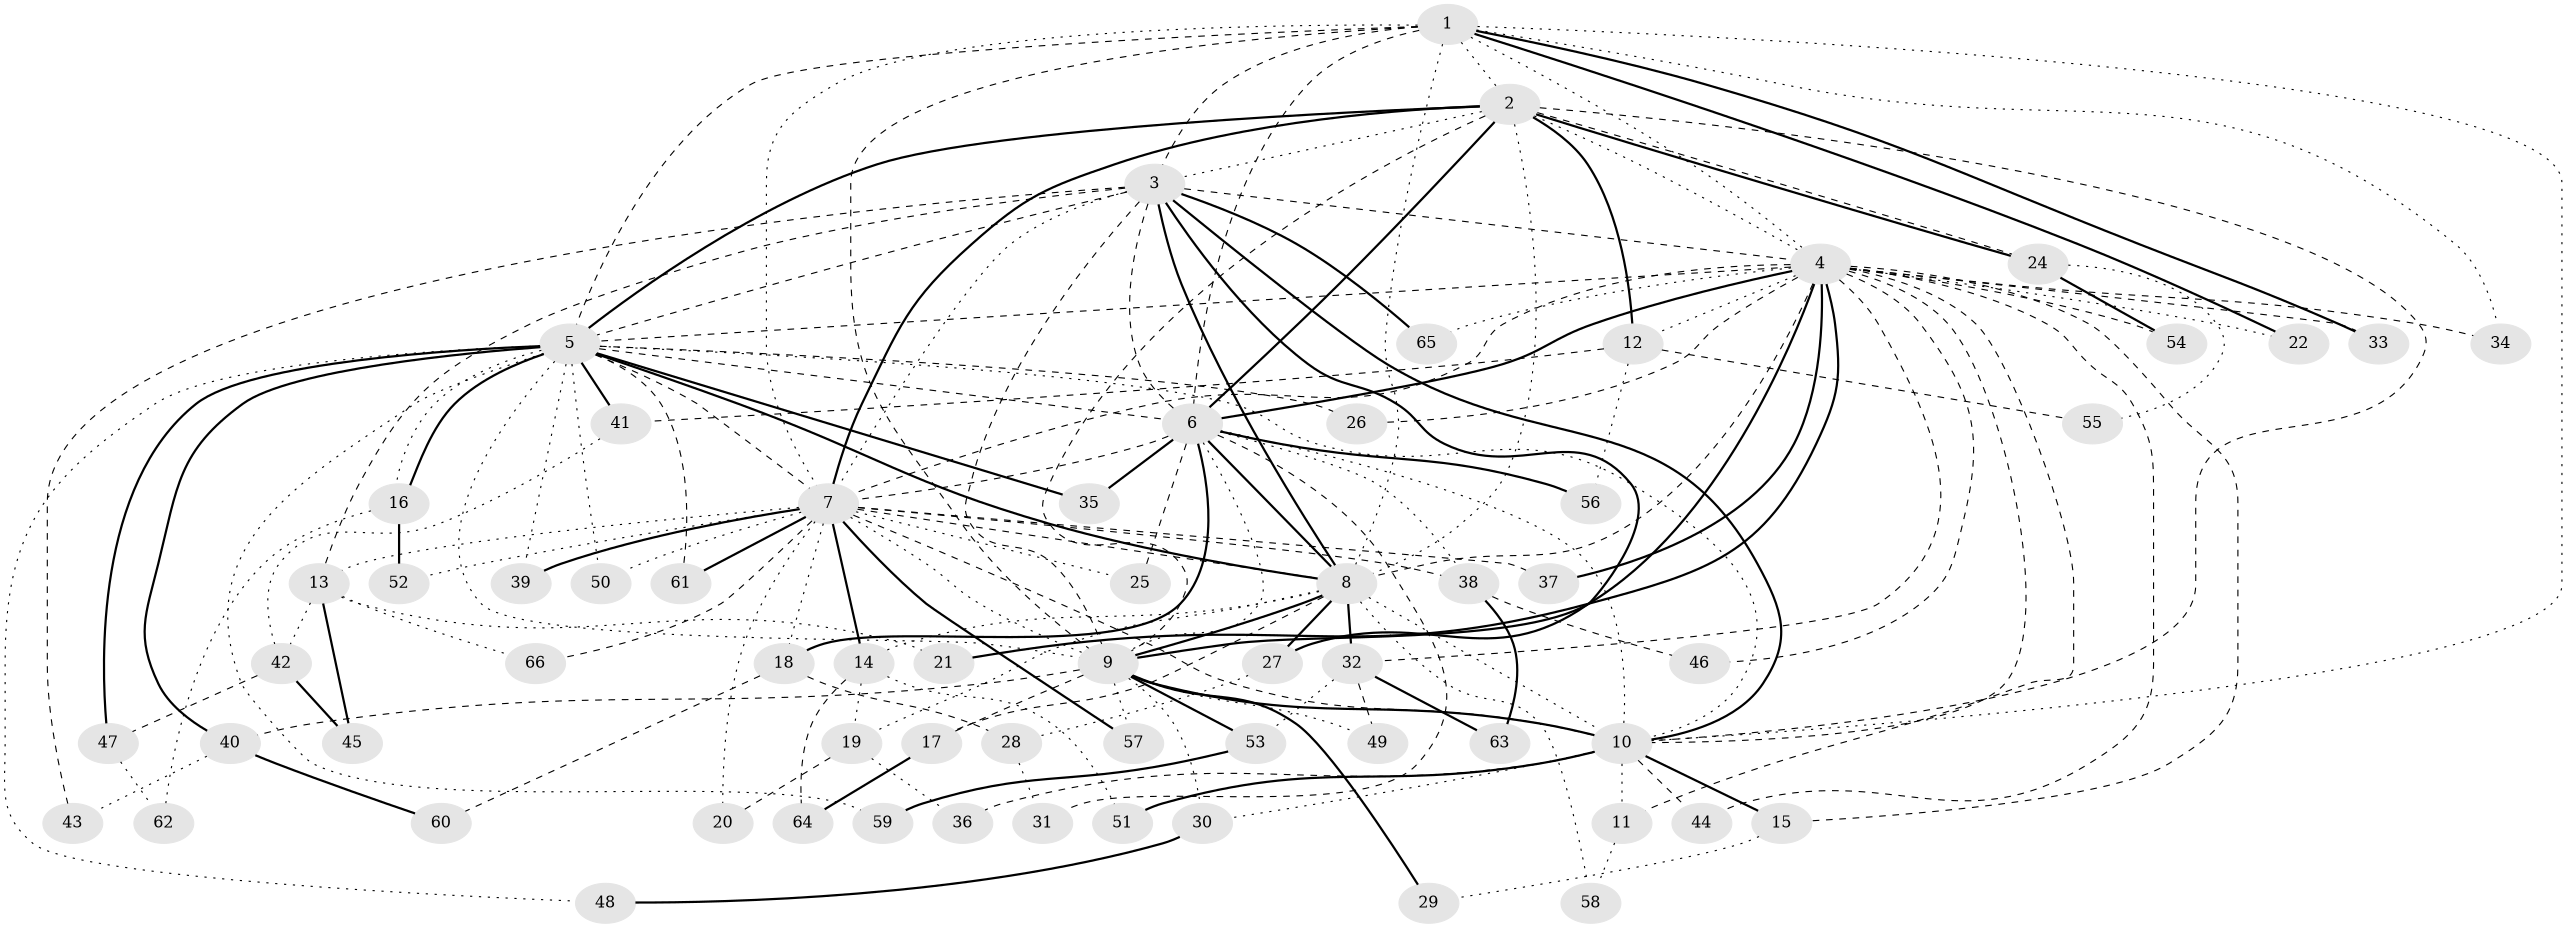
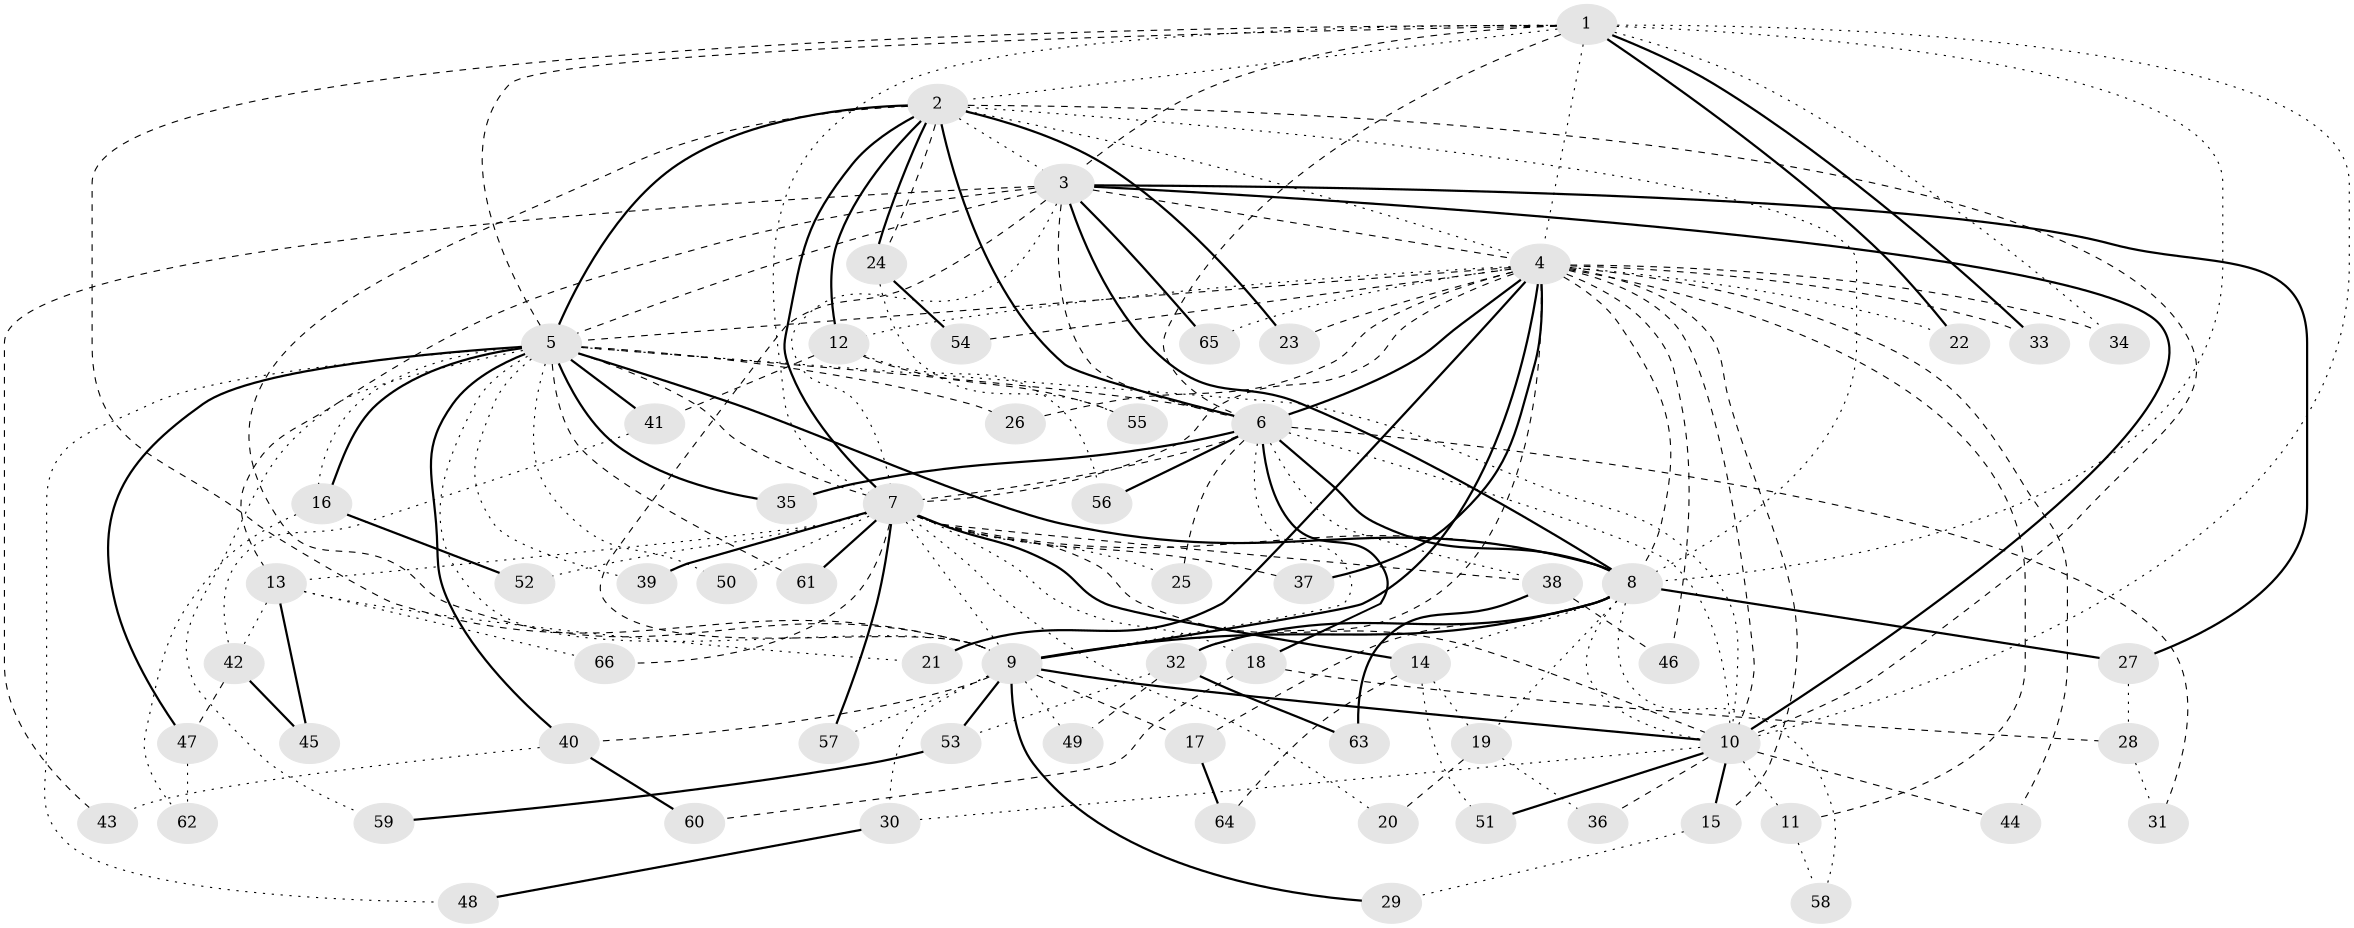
none -> (1289, 344)
